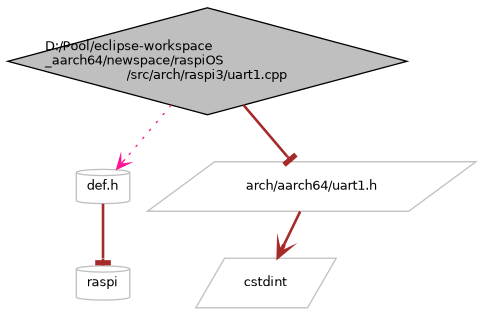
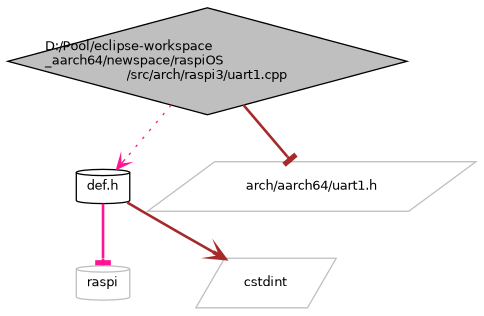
(103, 186) -> (103, 186)
(292, 229) -> (171, 228)
(103, 231) -> (103, 231)
